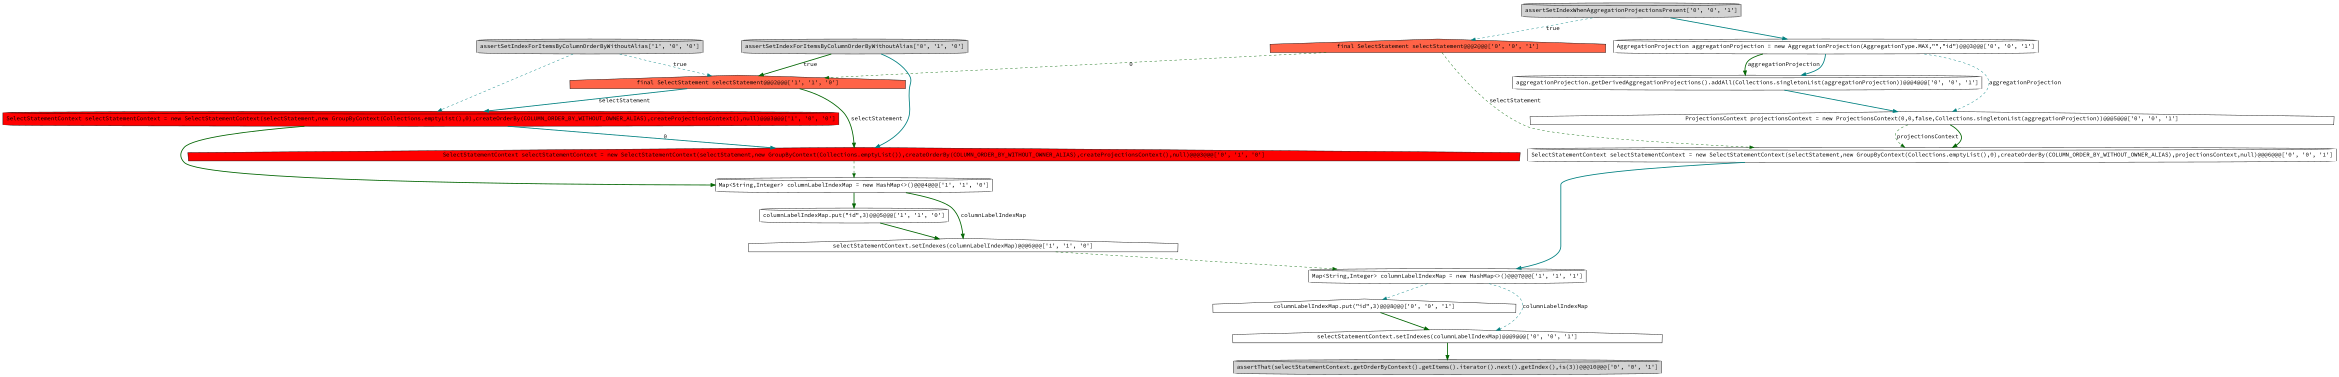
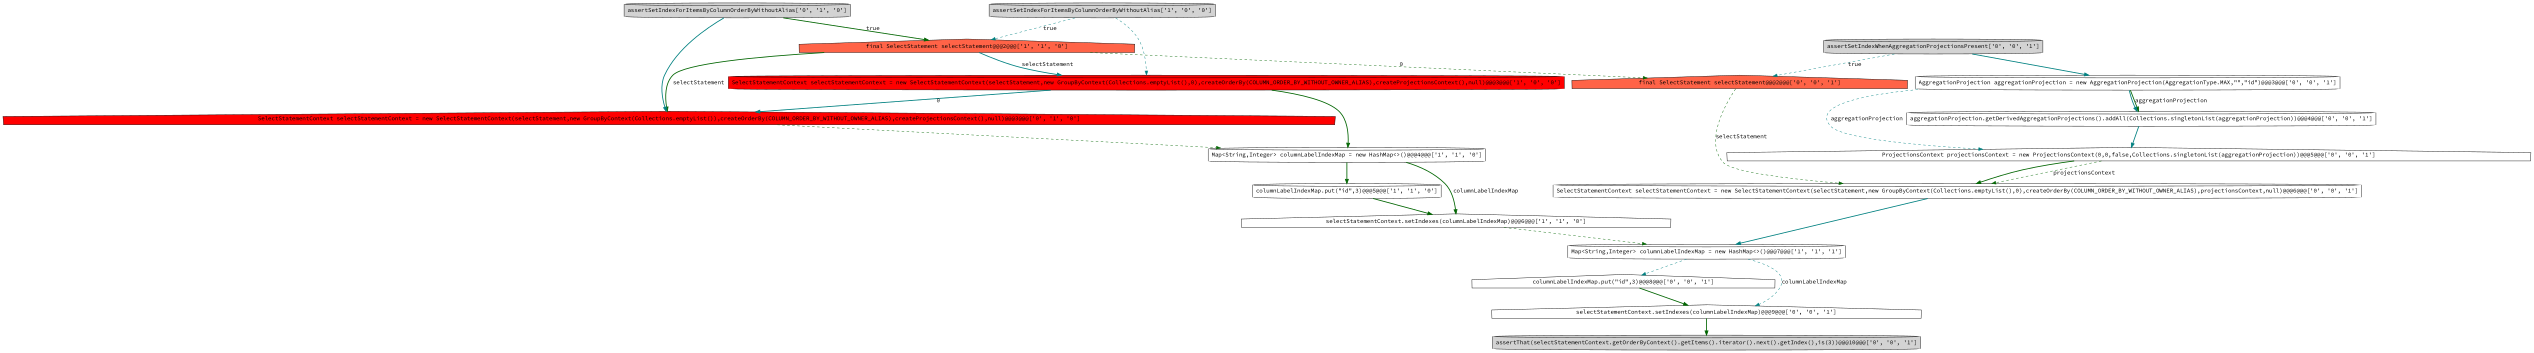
(1078, 65) -> (1367, 65)
